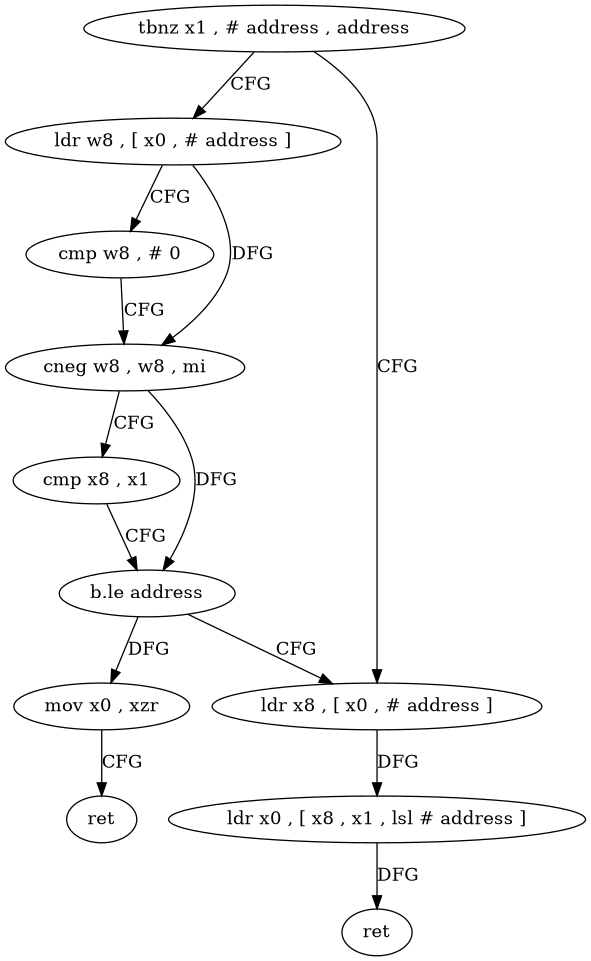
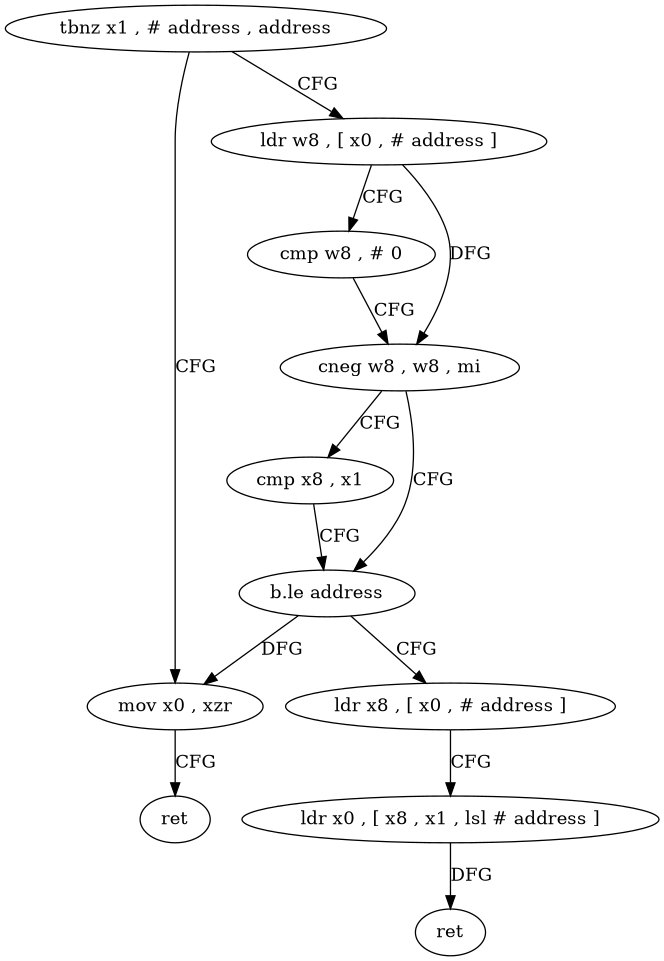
(377, 348) -> (175, 360)
(217, 480) -> (434, 480)
(398, 763) -> (471, 763)
